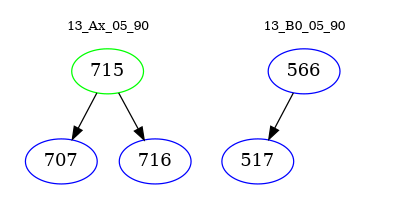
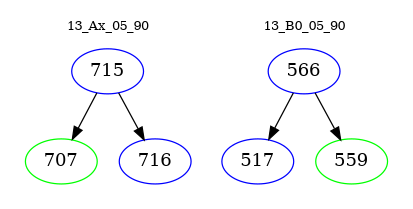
(108, 71) -> (108, 71)
(61, 161) -> (61, 161)
none -> (352, 161)
